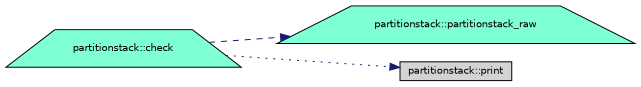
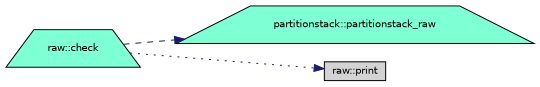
(124, 48) -> (73, 48)
(456, 71) -> (355, 71)
